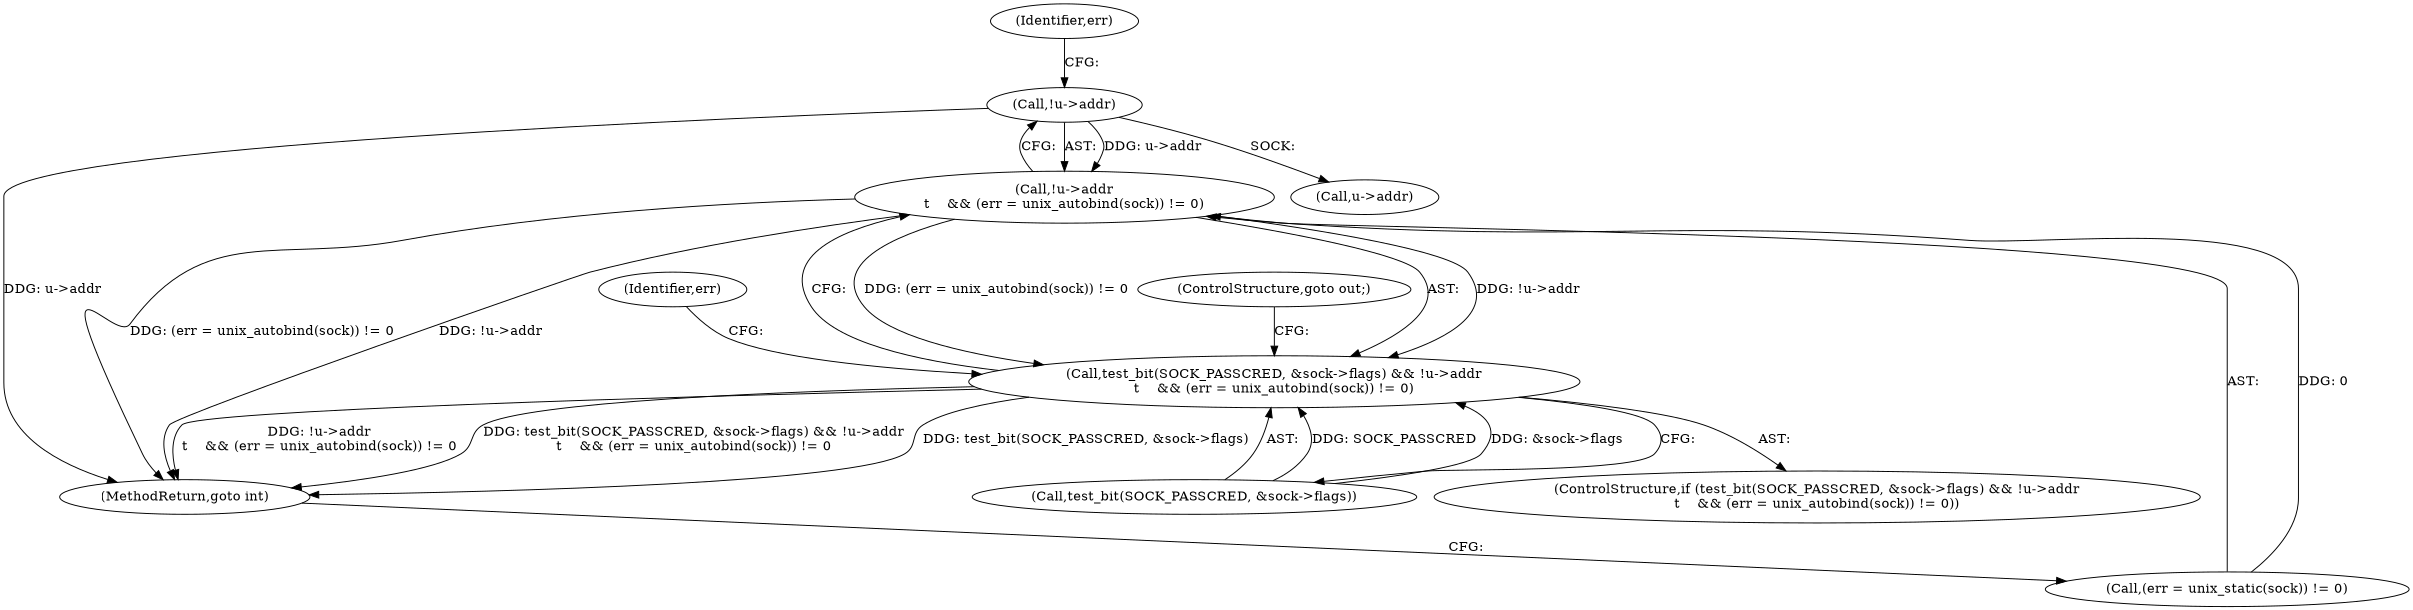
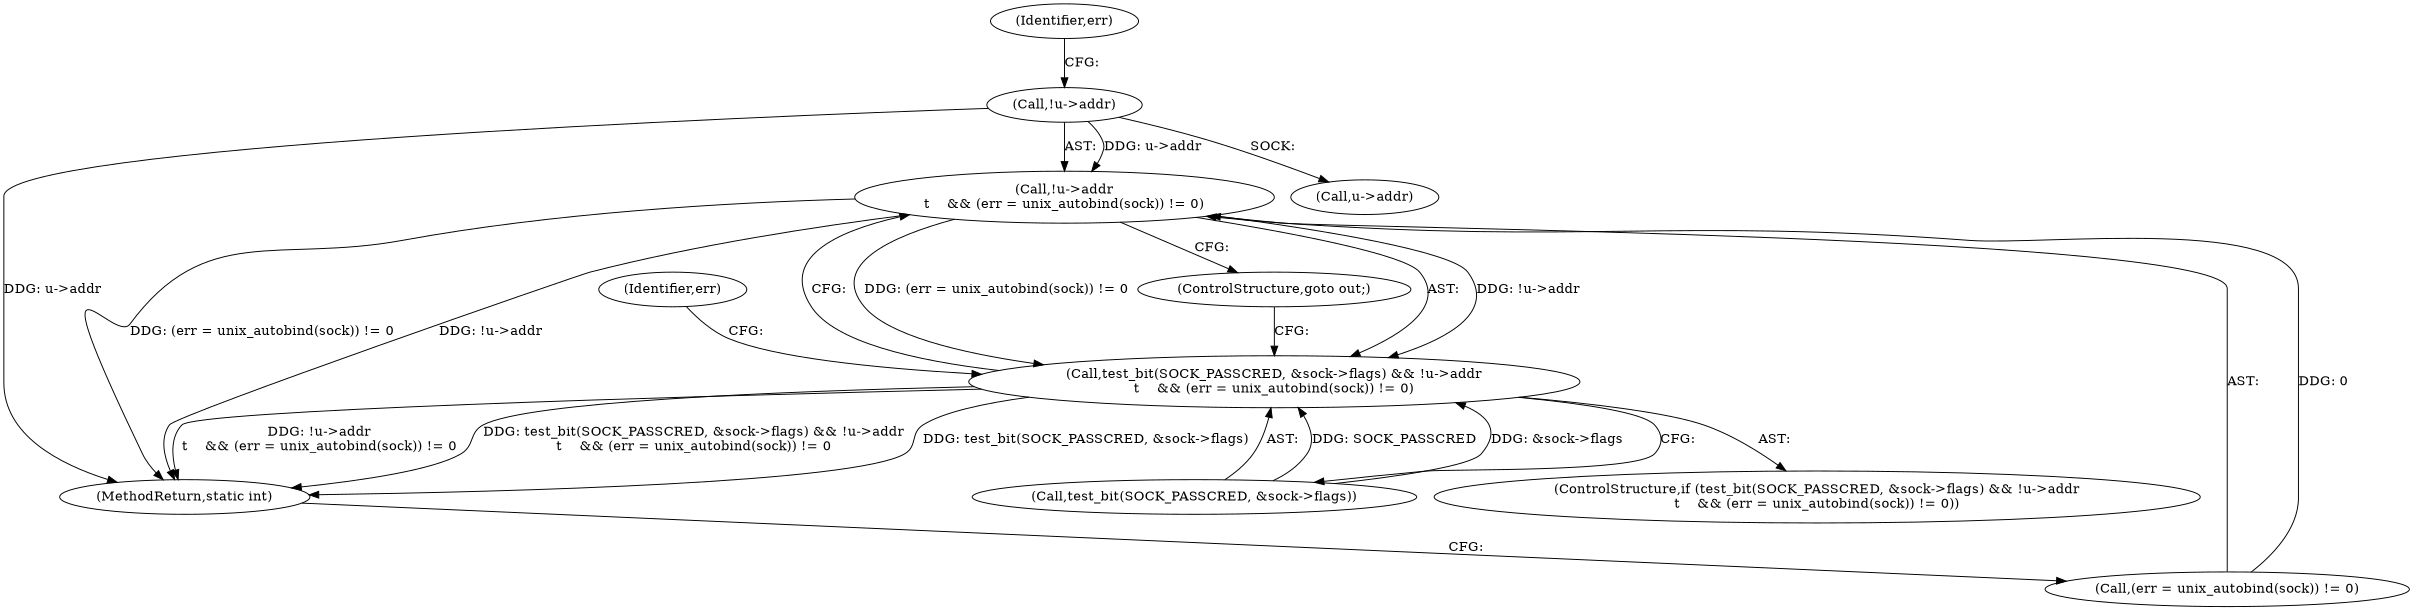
(1020, 150) -> (1174, 245)
(185, 497) -> (185, 497)
(2227, 589) -> (2227, 589)
